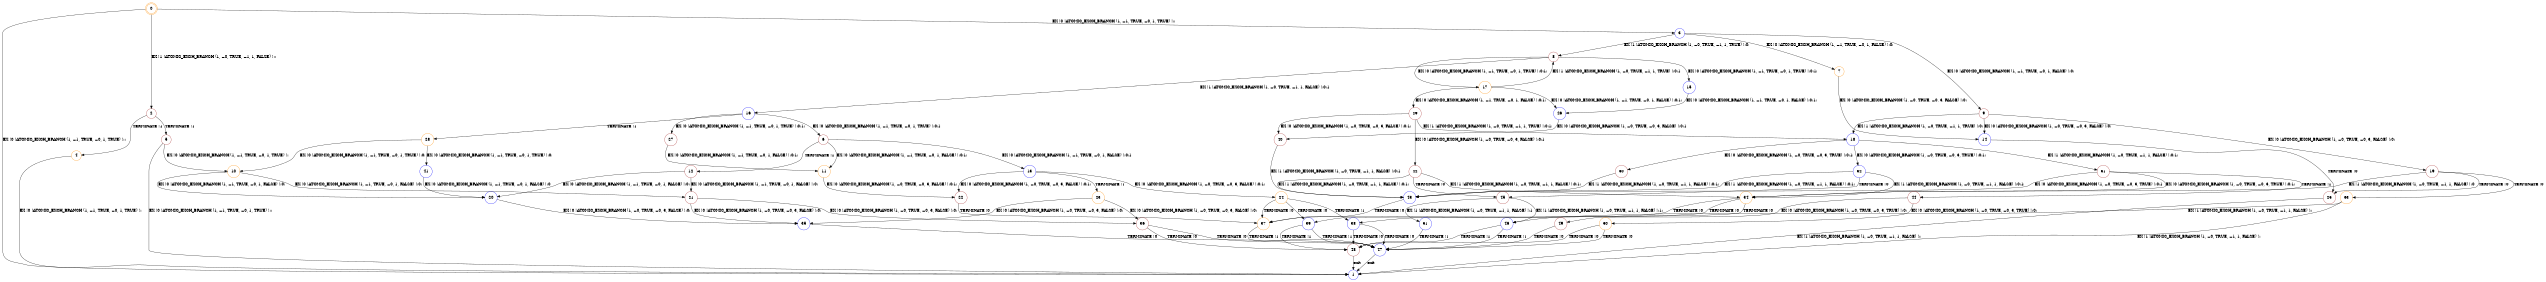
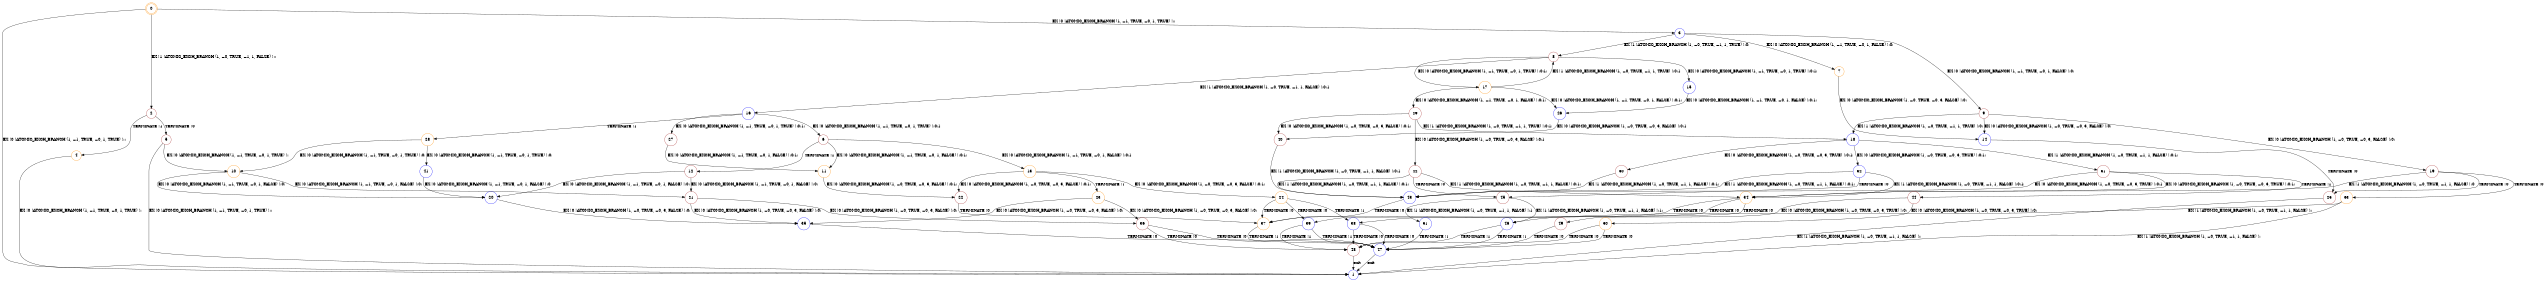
(180, 127) -> (180, 127)
(1030, 172) -> (1030, 172)
